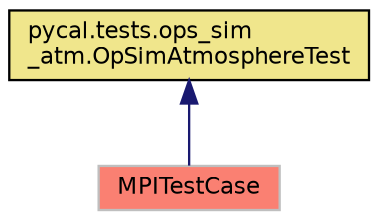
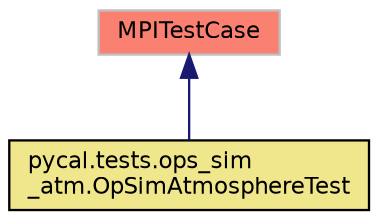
(189, 135) -> (189, 109)
